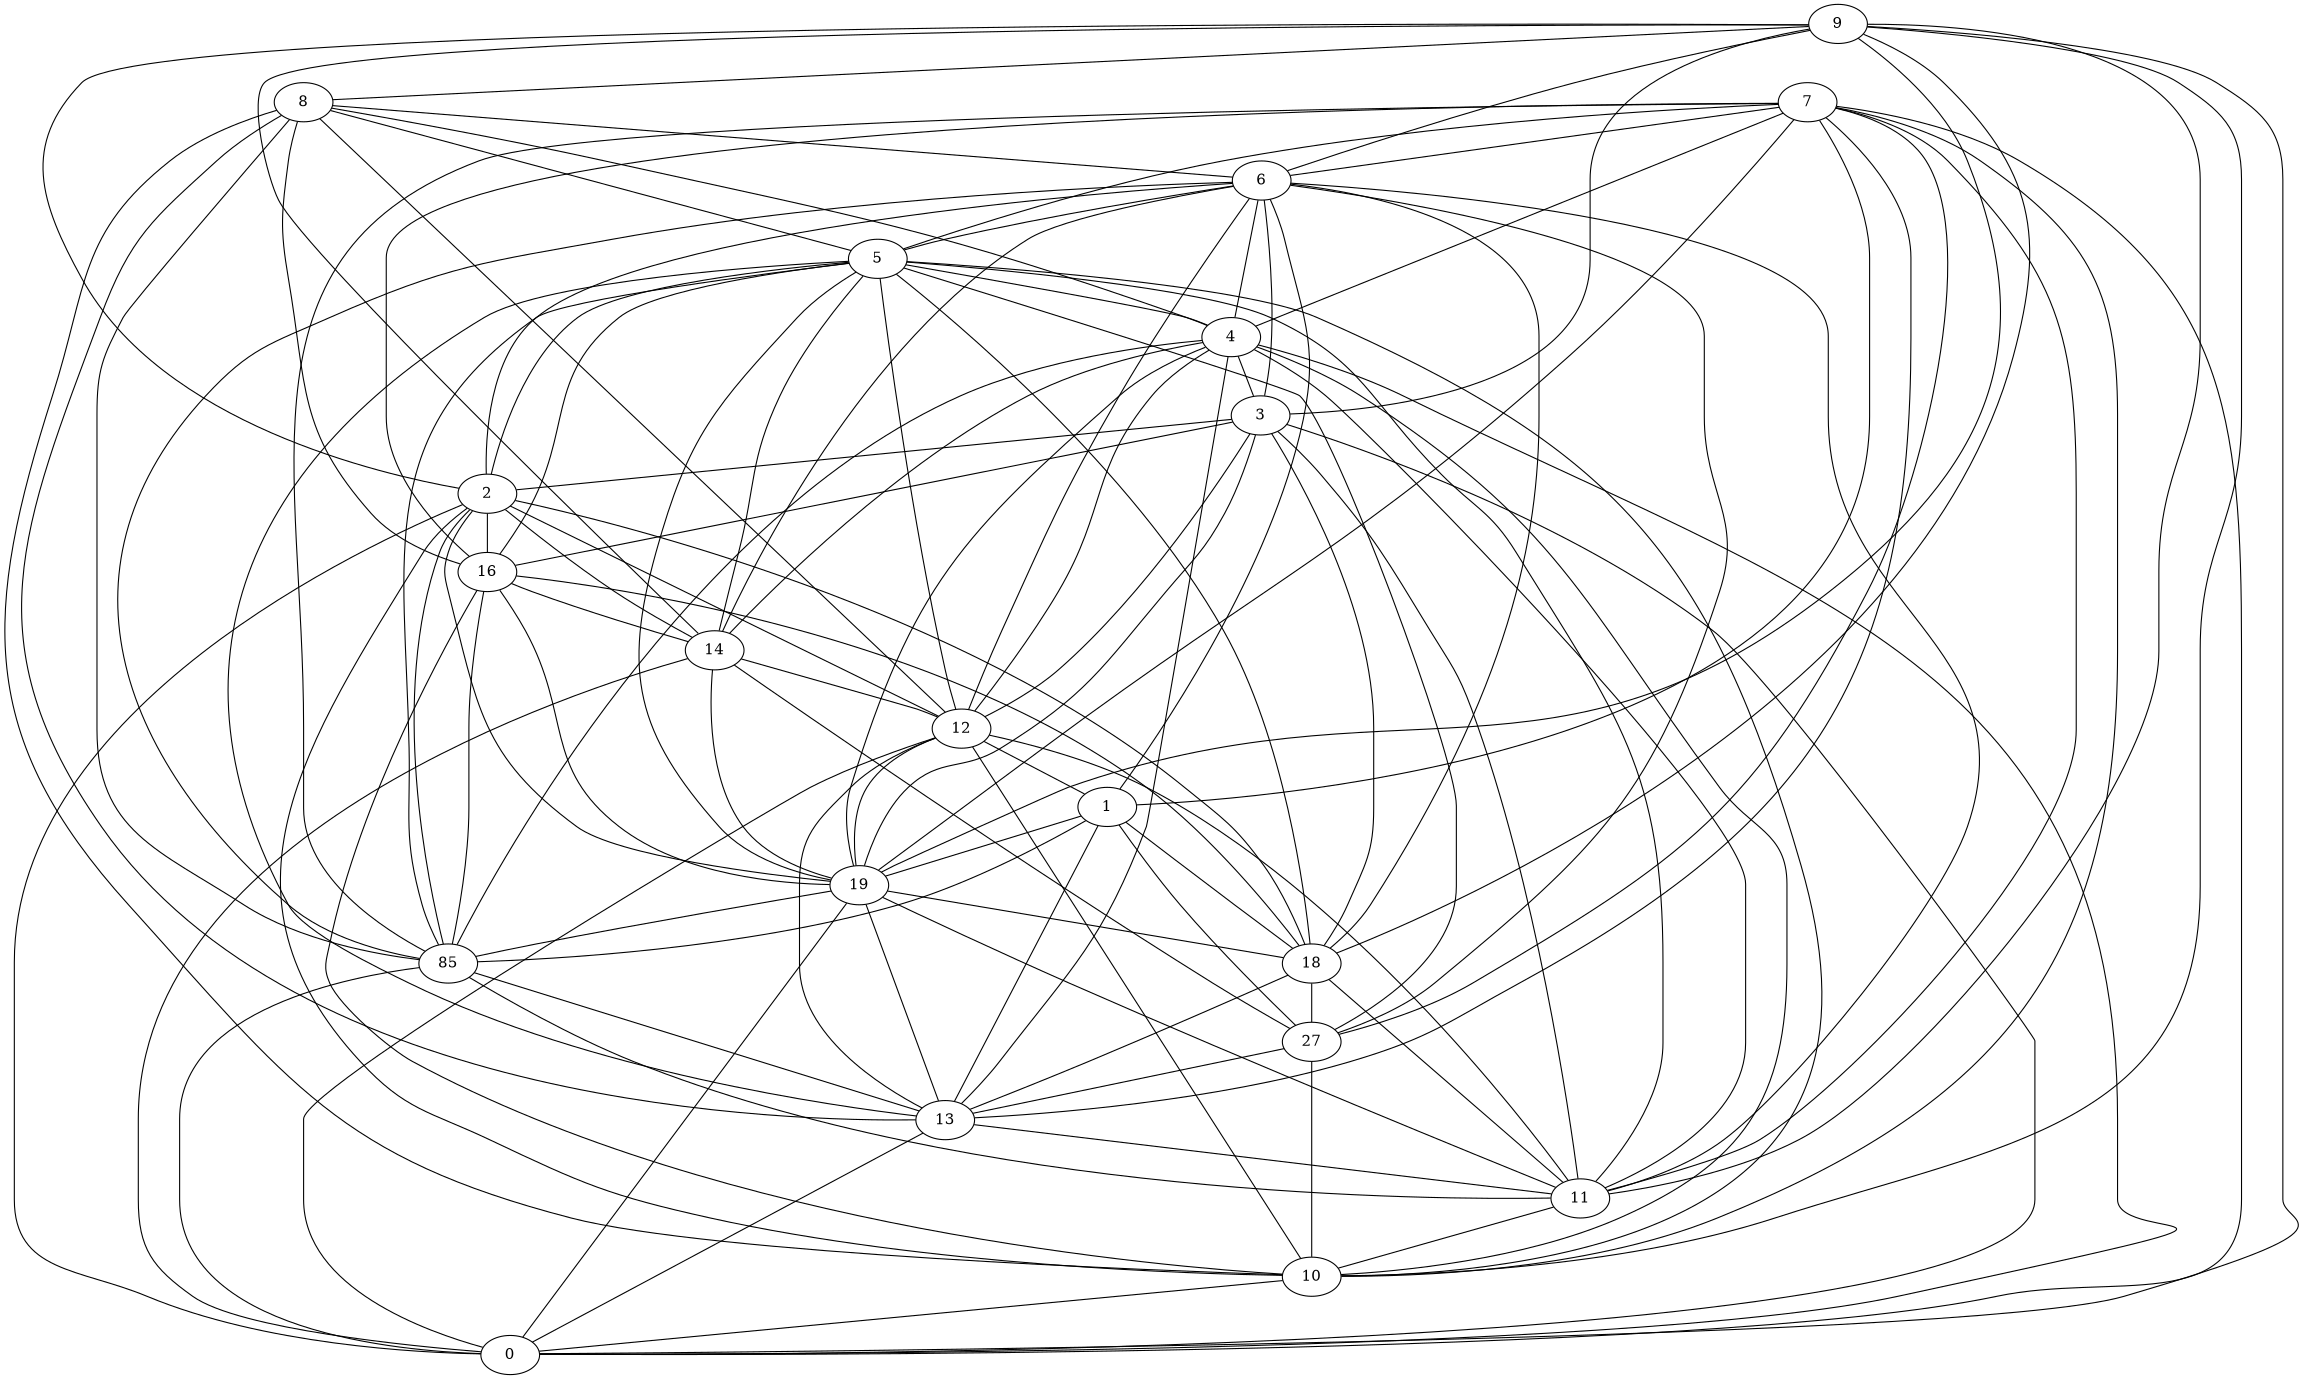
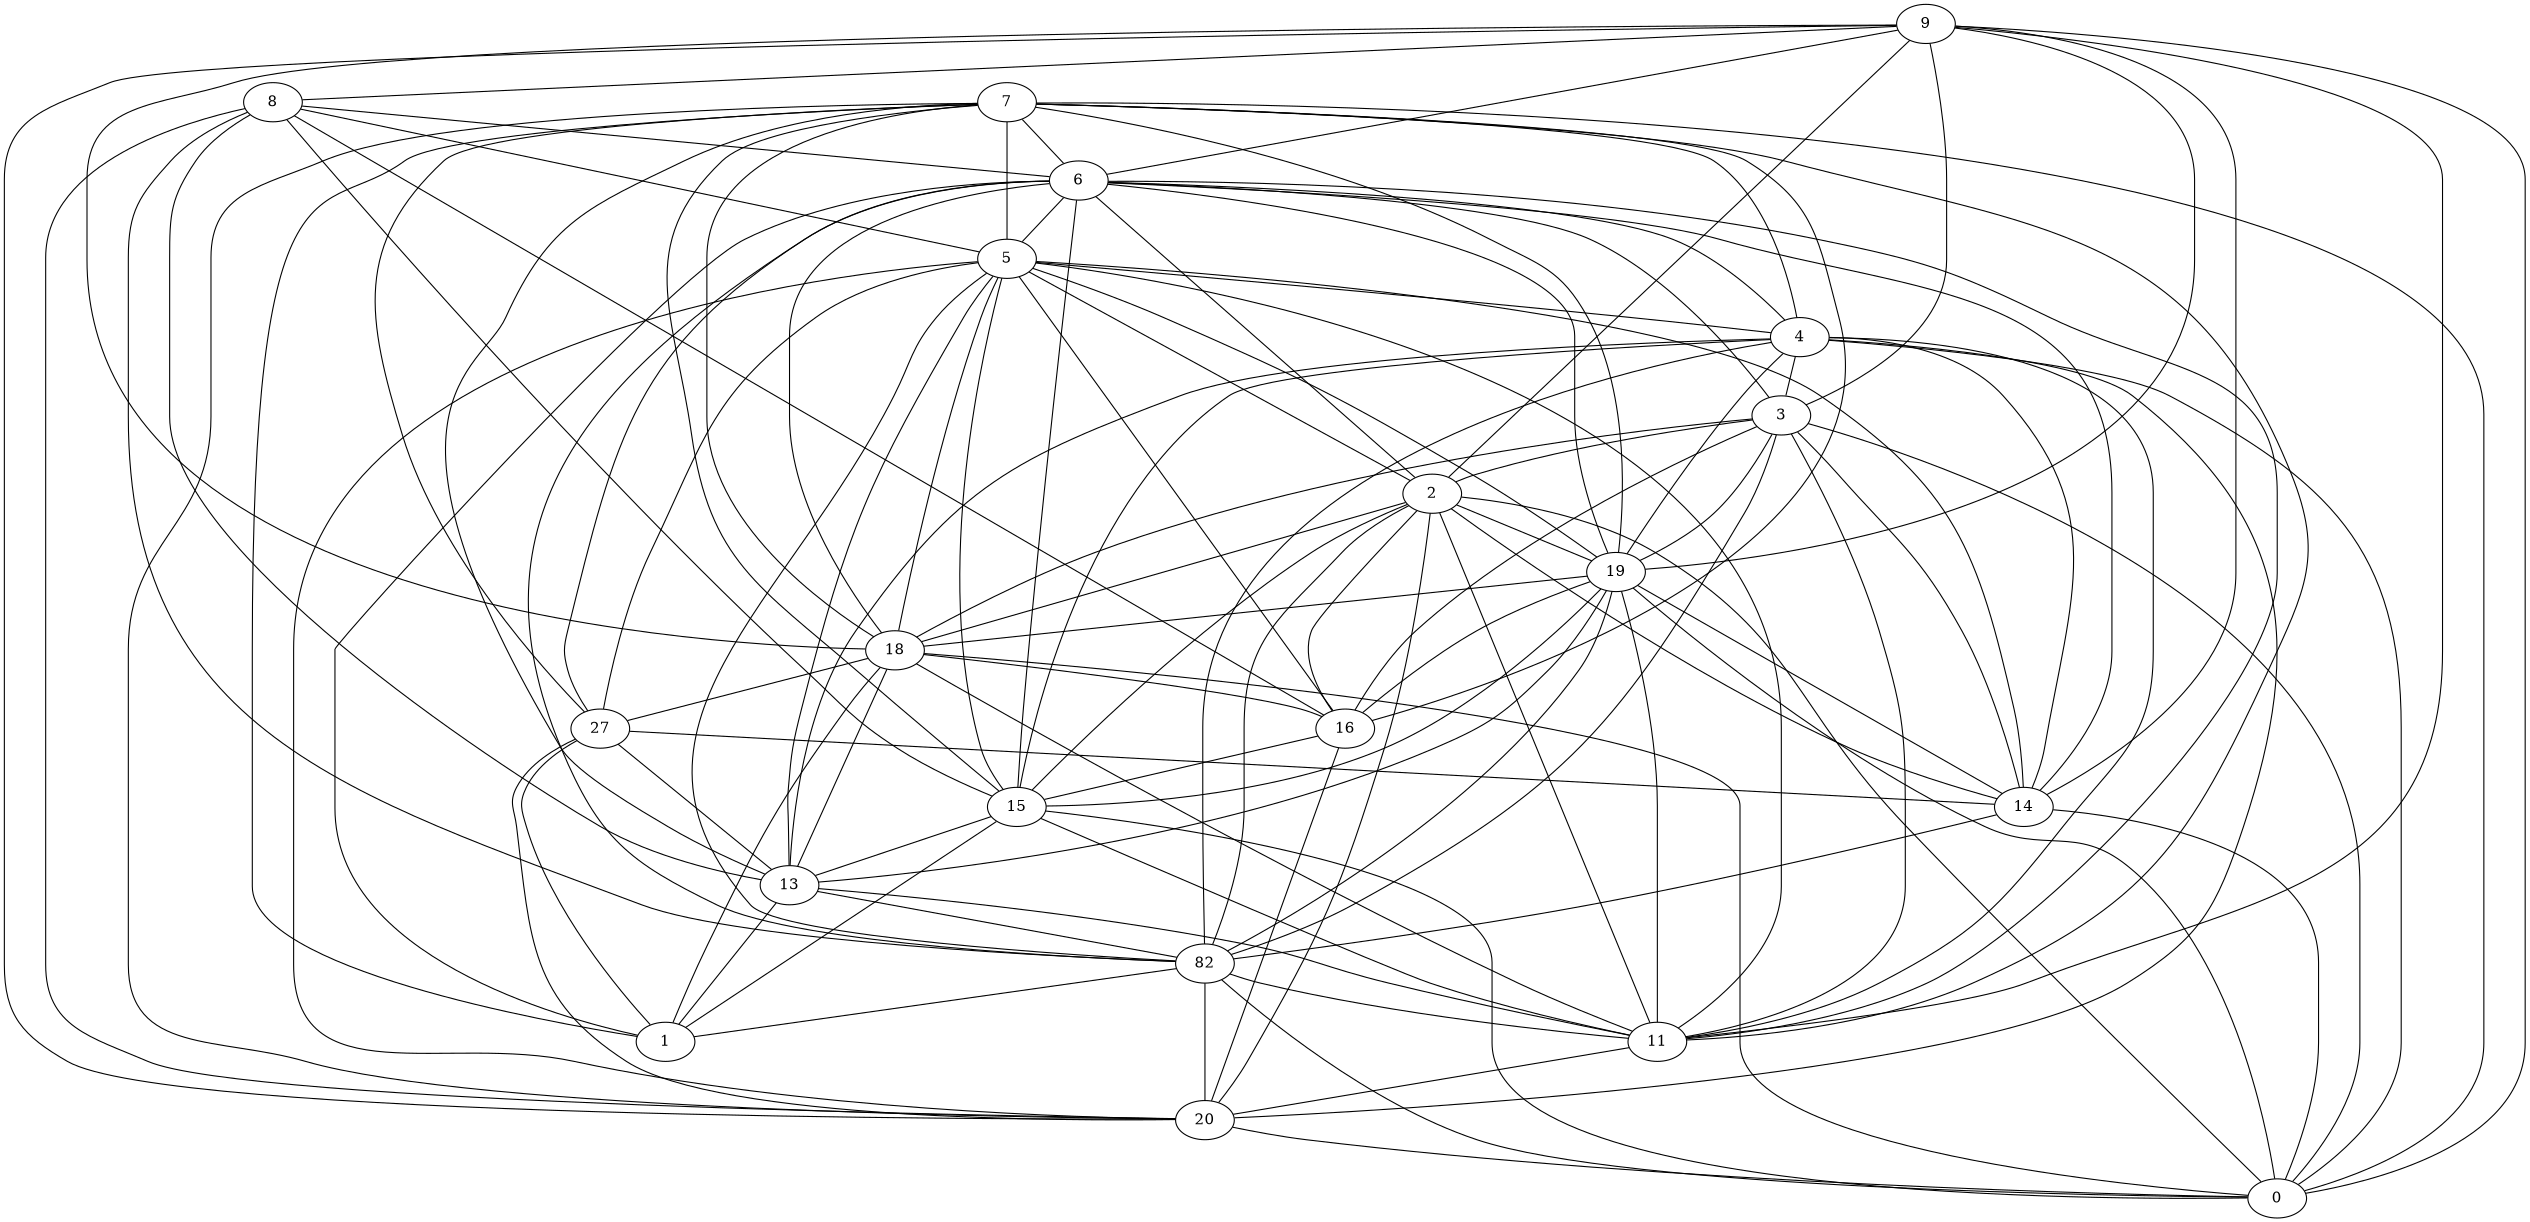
(774, 198) -> none
none -> (707, 292)
(599, 614) -> (1938, 592)
(962, 729) -> (1205, 964)
none -> (1545, 768)
(983, 846) -> (1466, 252)
(448, 964) -> (1017, 807)
(737, 1232) -> (1687, 767)
(1312, 1277) -> (1205, 1120)
